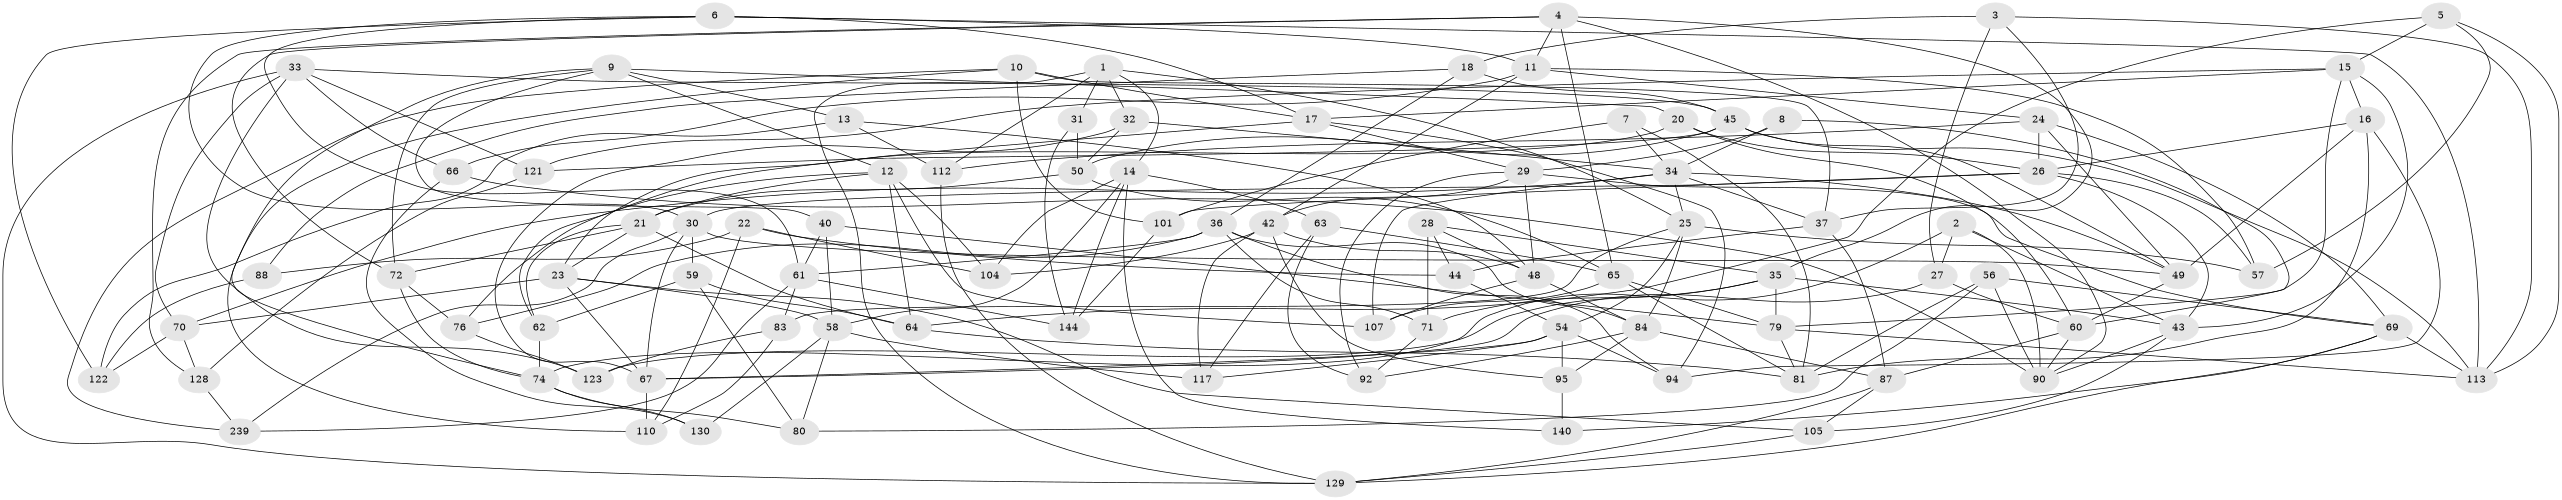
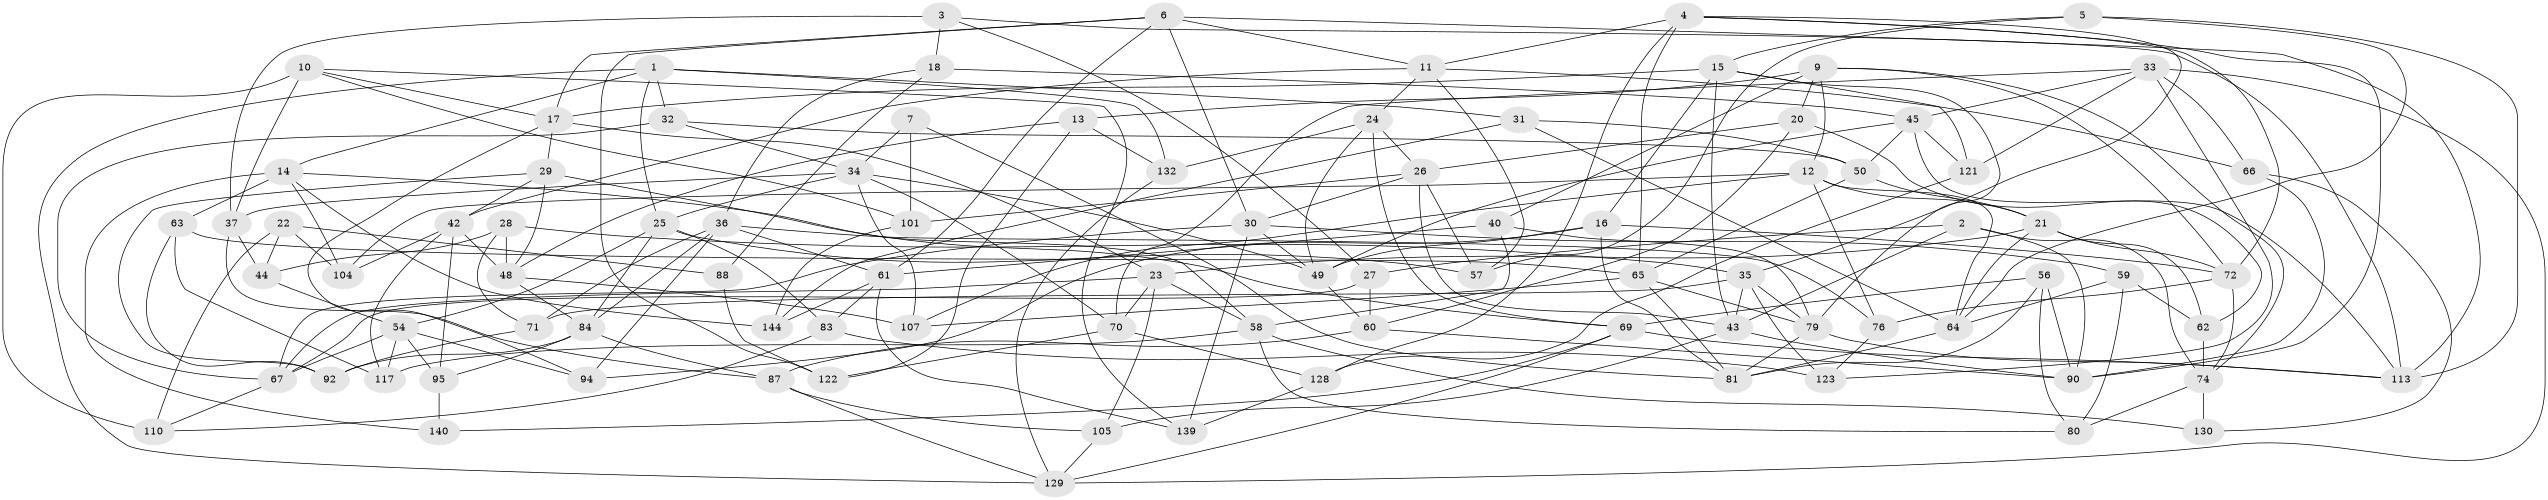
(1782, 120) -> none
(2202, 146) -> (1888, 240)
(942, 172) -> (1167, 172)
none -> (1737, 224)
(240, 432) -> (1187, 432)
